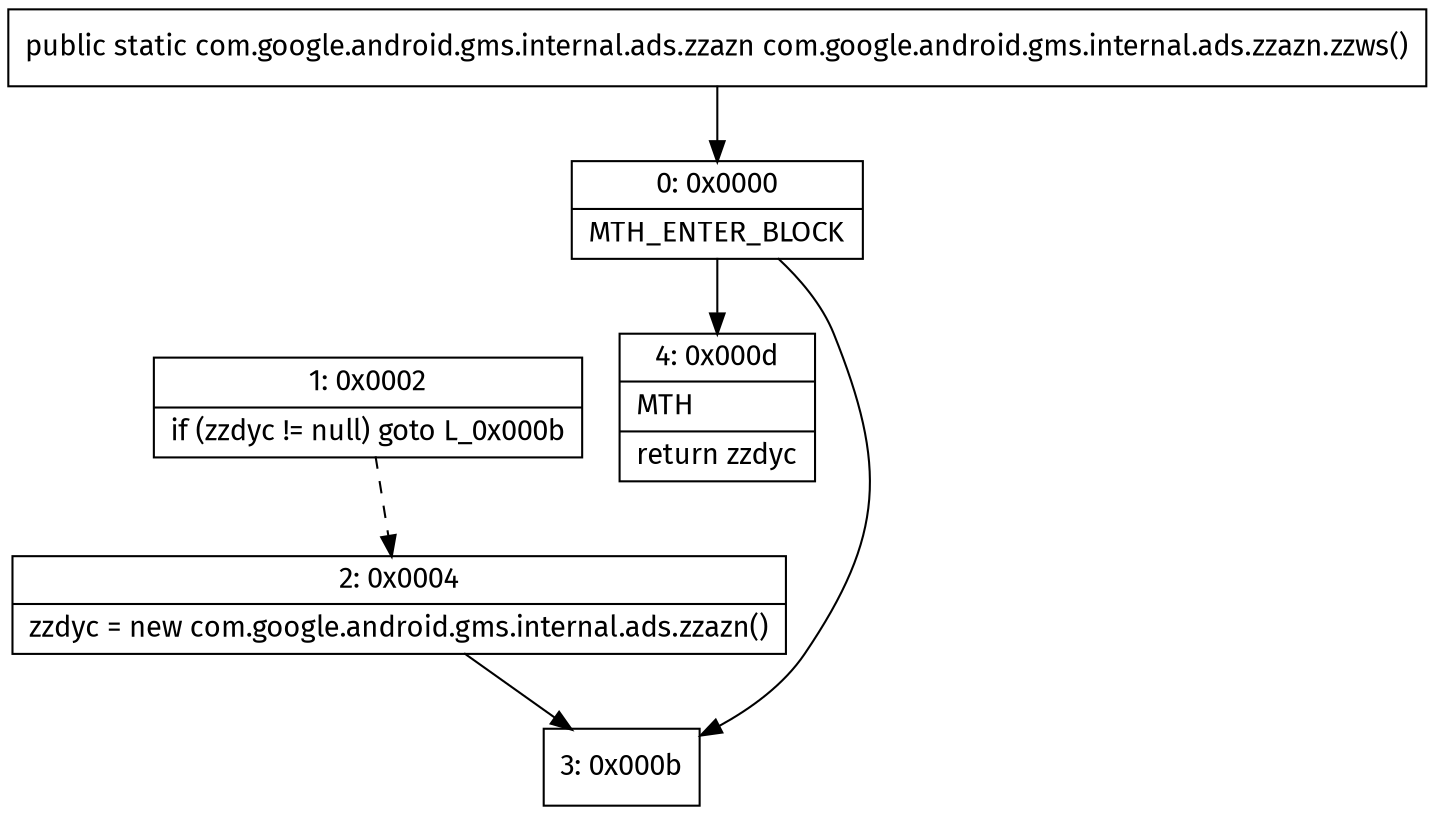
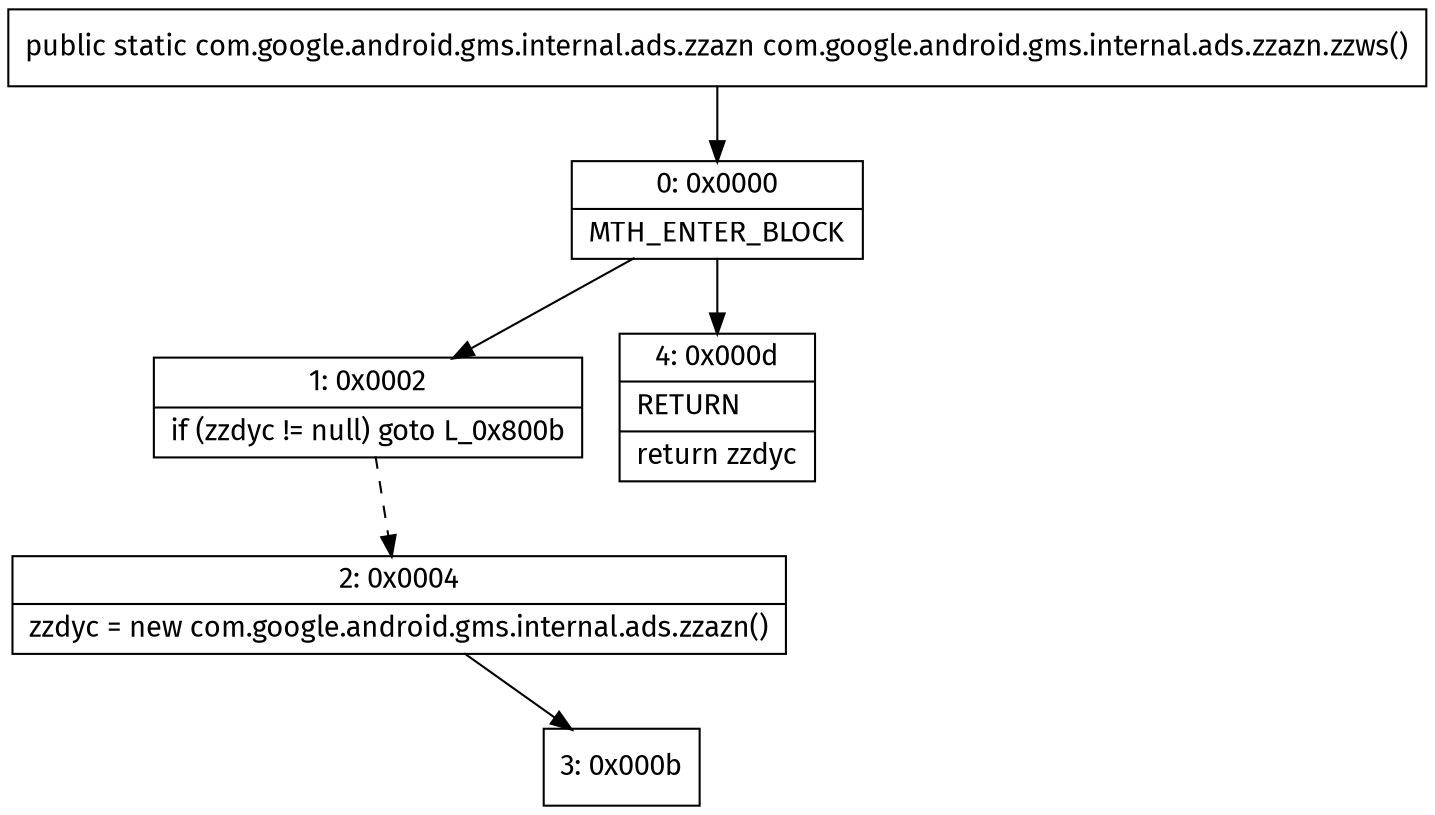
(665, 405) -> (689, 405)
(368, 431) -> (368, 431)
(868, 508) -> (553, 303)
